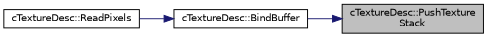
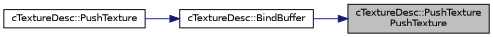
(72, 19) -> (74, 19)
(413, 19) -> (419, 19)
